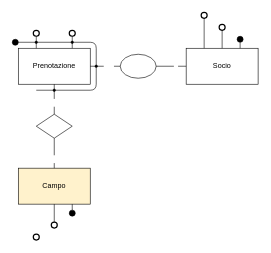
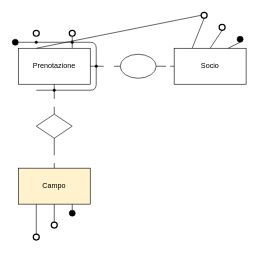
(36, 42) -> (138, 28)
(222, 66) -> (210, 66)
none -> (36, 219)
